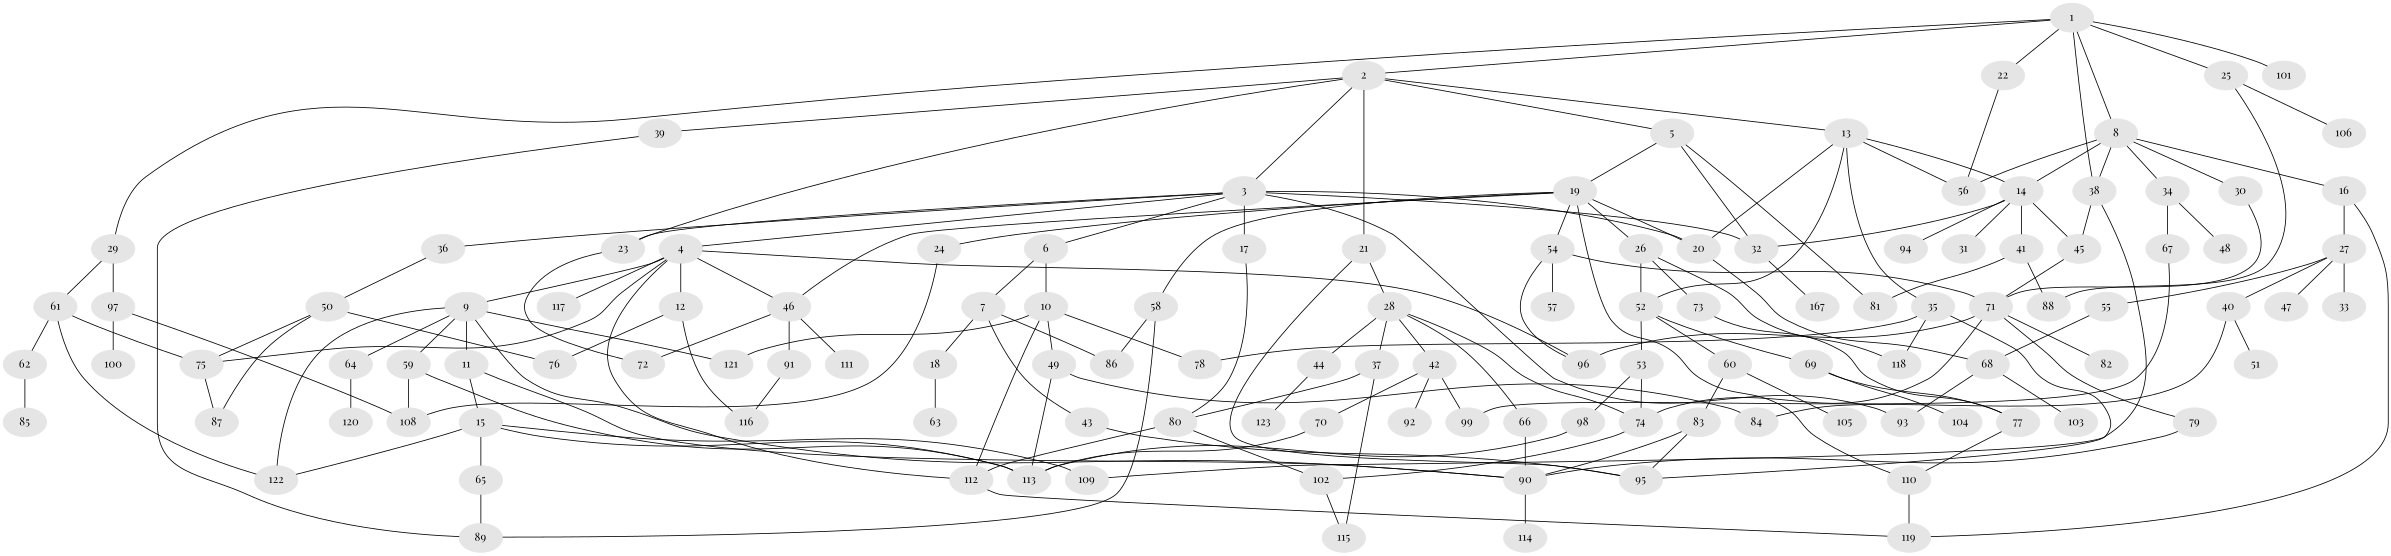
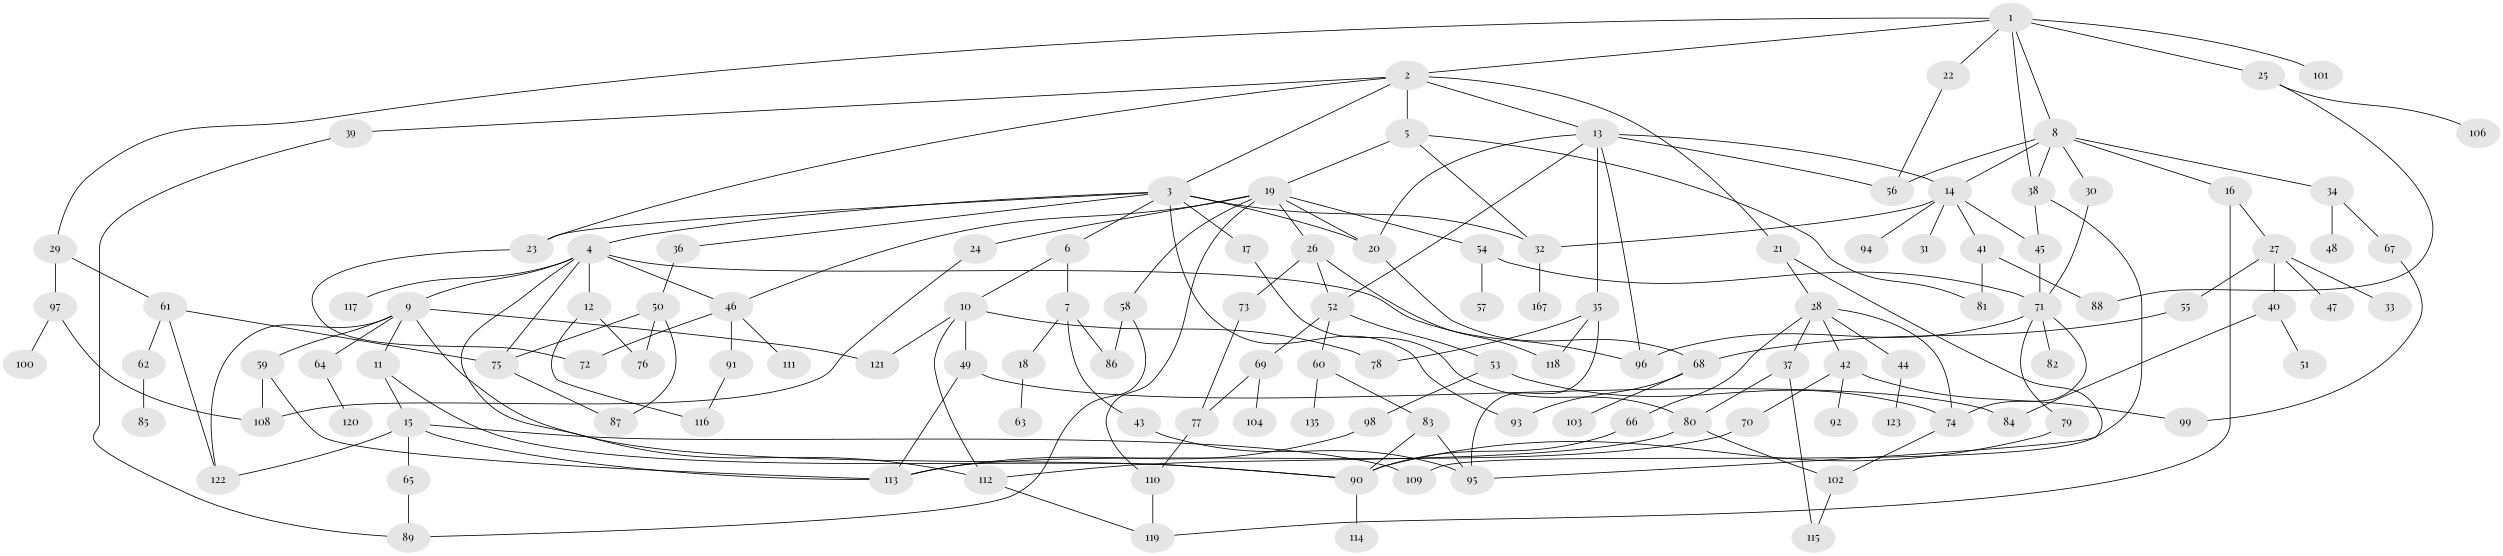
(1522, 316) -> (1623, 248)
(1845, 422) -> (1313, 422)
